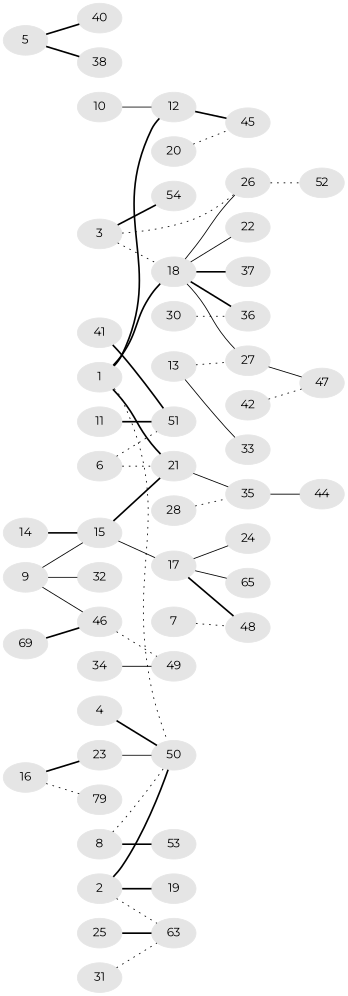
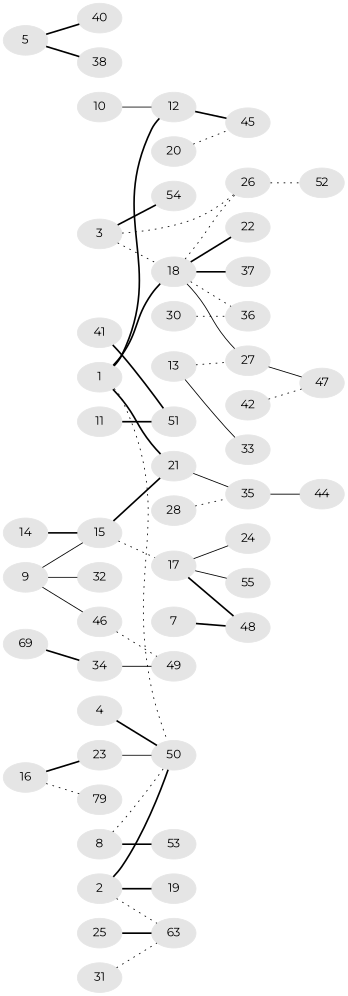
(209, 227) -> (209, 227)
(211, 250) -> (211, 250)
(211, 294) -> (211, 294)
(100, 466) -> none
(137, 549) -> (137, 549)
(248, 583) -> (248, 583)
(211, 625) -> (211, 625)
(63, 633) -> (63, 655)
